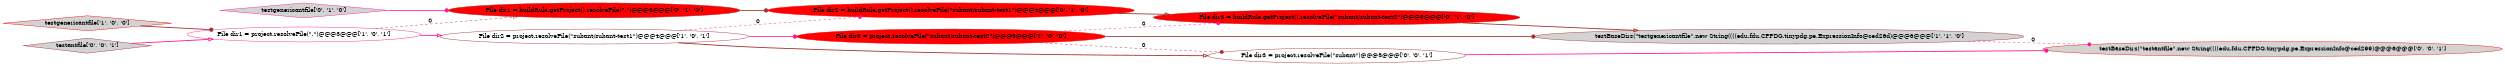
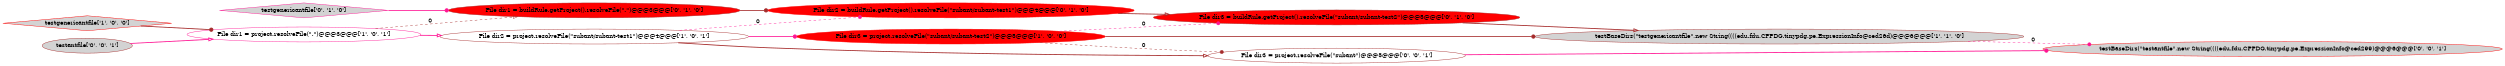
(87, 46) -> (87, 46)
